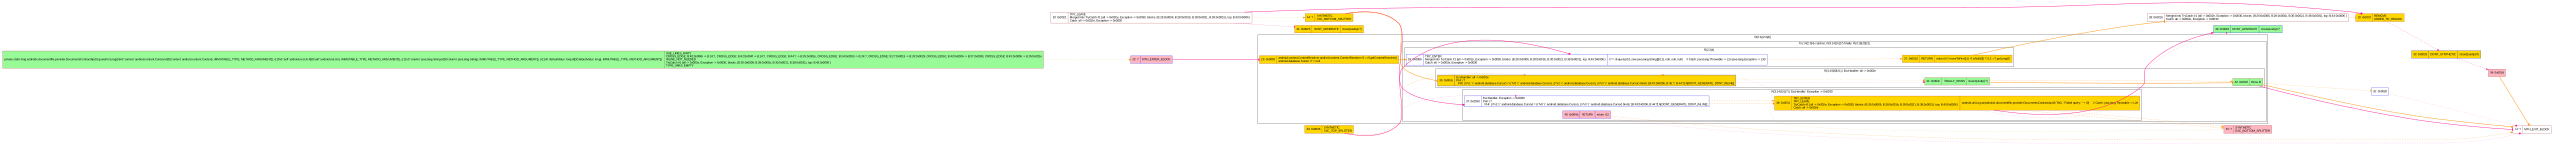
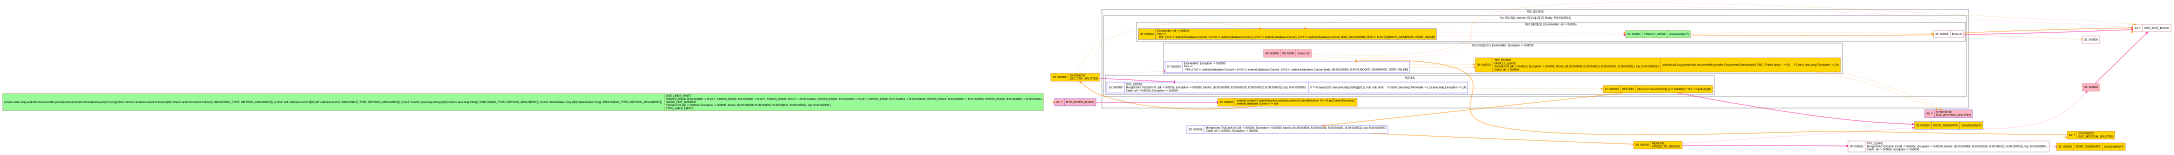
(1803, 8) -> (1764, 146)
(2248, 18) -> (1287, 130)
(2352, 18) -> (1502, 139)
(2248, 29) -> none
(1427, 52) -> (1137, 80)
(2443, 54) -> (1946, 125)
(1401, 60) -> (1153, 106)
(1400, 68) -> (1690, 134)
(1404, 69) -> none
(2248, 82) -> (1949, 34)
(2380, 91) -> (2091, 40)
(2514, 100) -> (2121, 58)
(1801, 101) -> (1505, 63)
(2452, 109) -> (2115, 35)
none -> (1794, 113)
(1587, 115) -> (1287, 53)
(2248, 129) -> (1949, 114)
